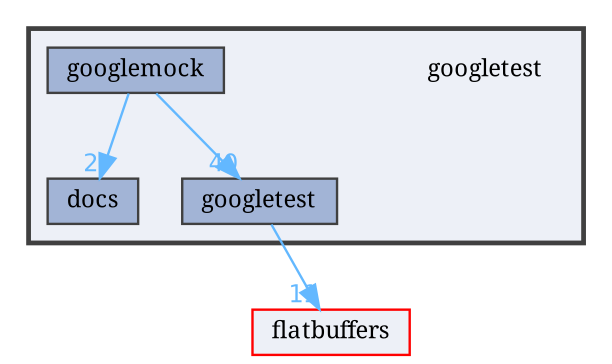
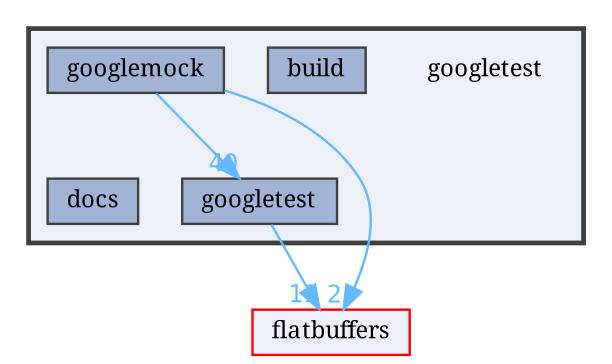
none -> (317, 70)
(118, 124) -> (344, 159)
